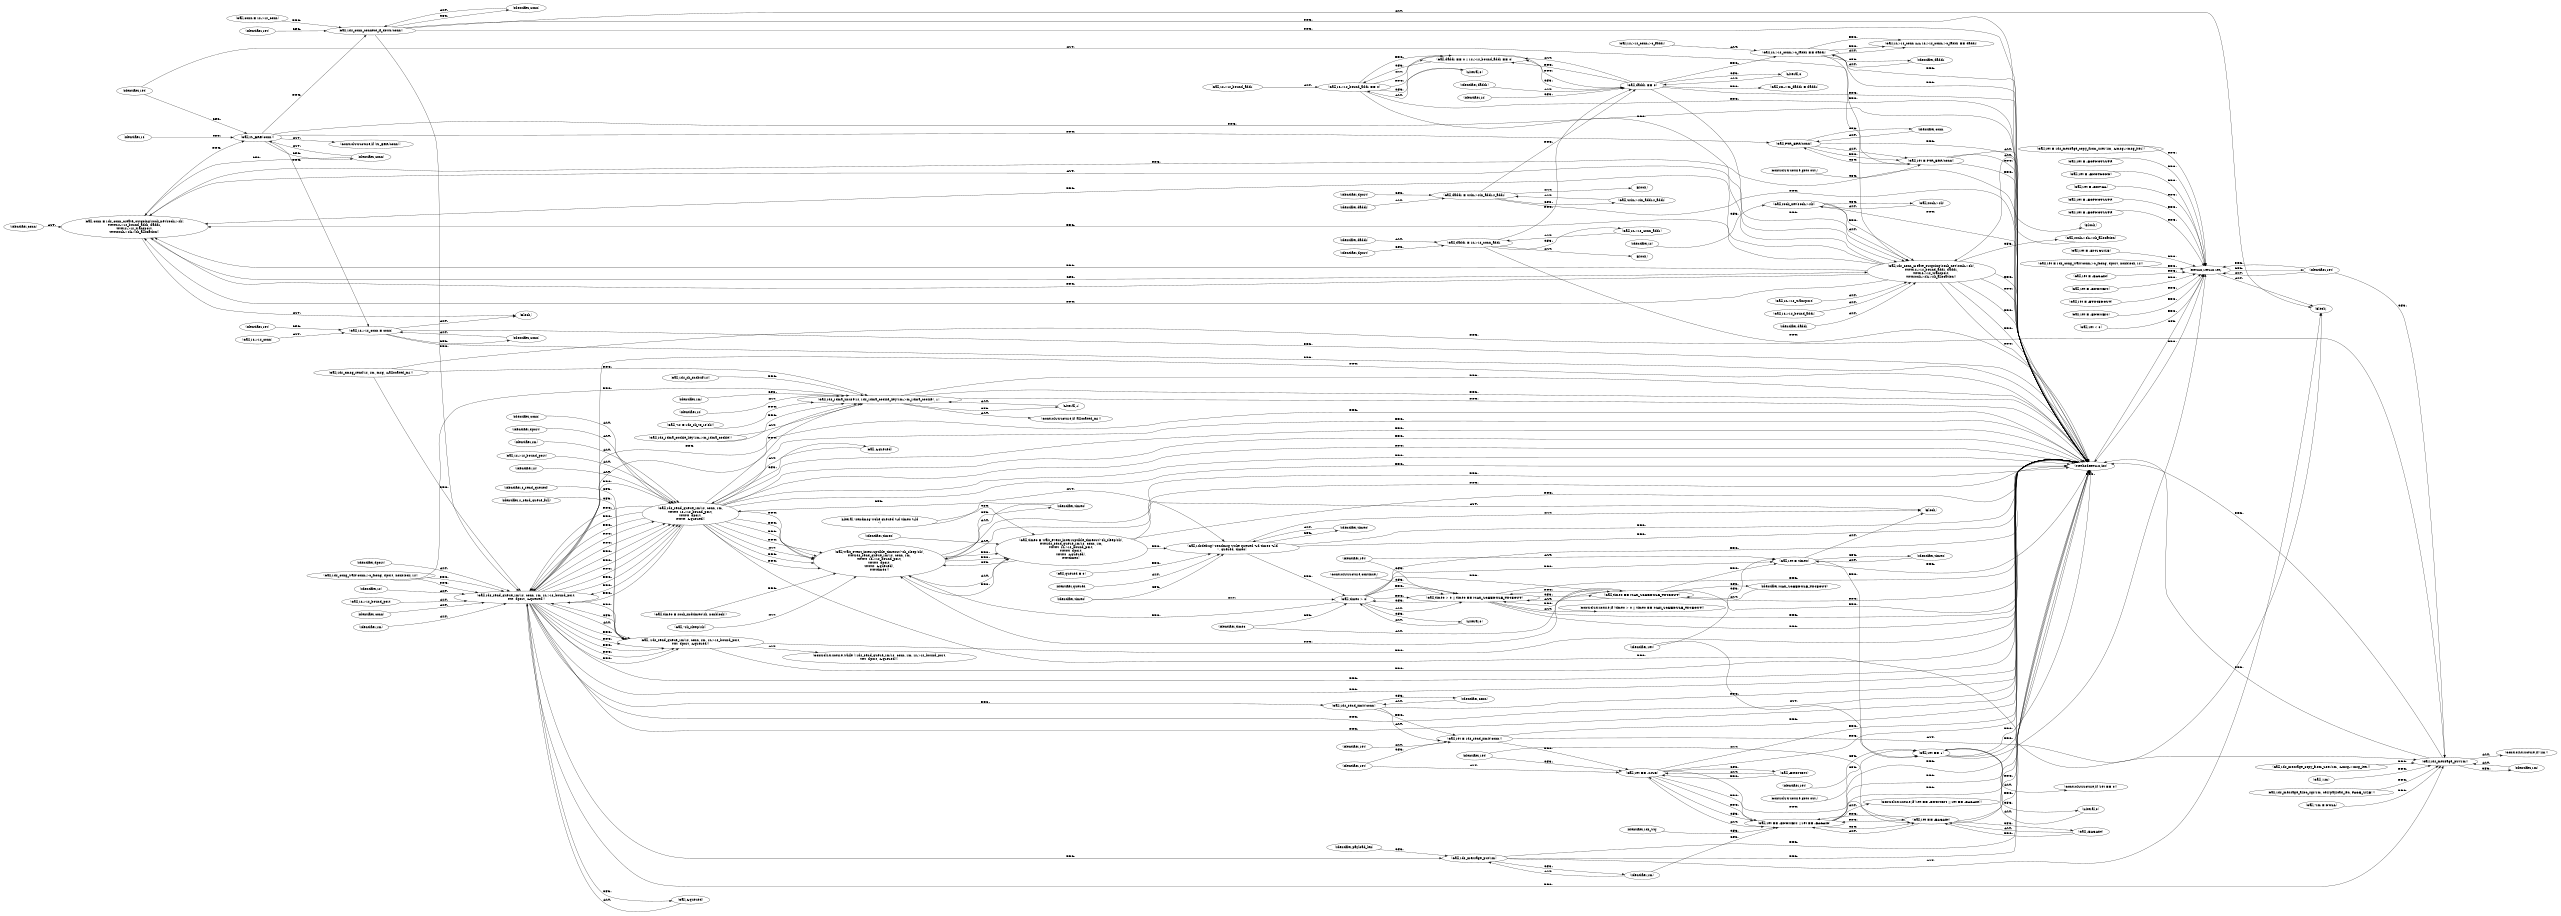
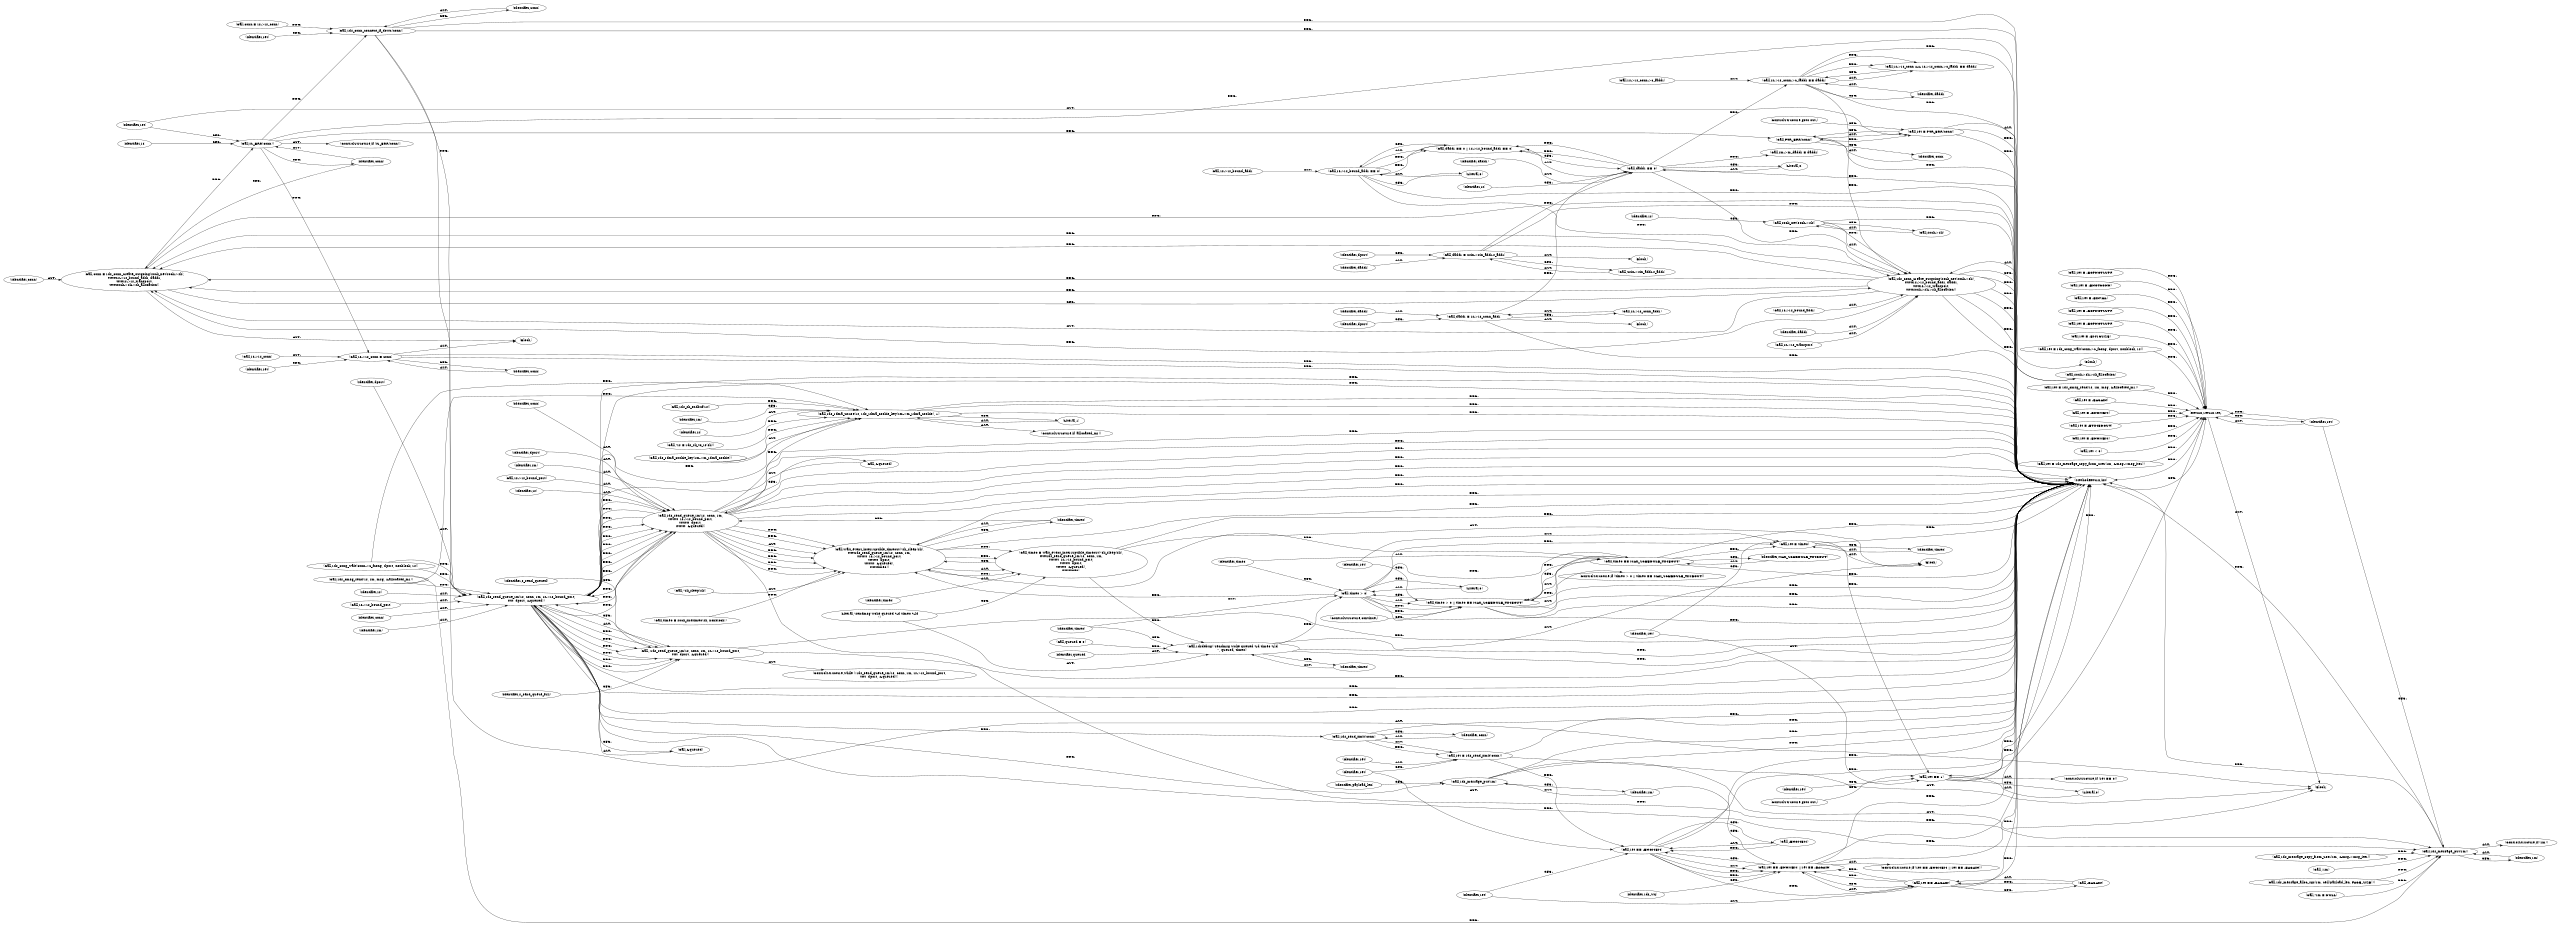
none -> (1862, 74)
none -> (2091, 388)
(1642, 773) -> (1642, 850)
